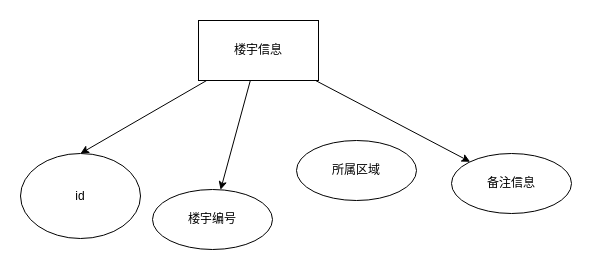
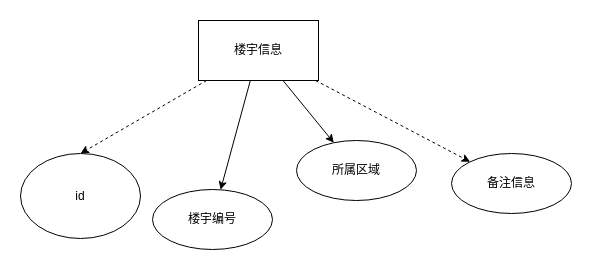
none -> (306, 109)
(146, 116) -> (146, 116)
(391, 120) -> (391, 120)
